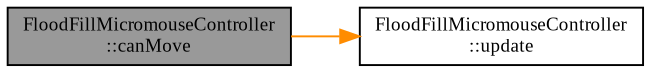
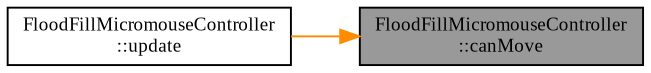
(315, 36) -> (315, 36)
